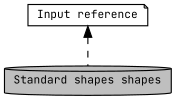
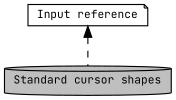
(88, 81) -> (88, 81)
